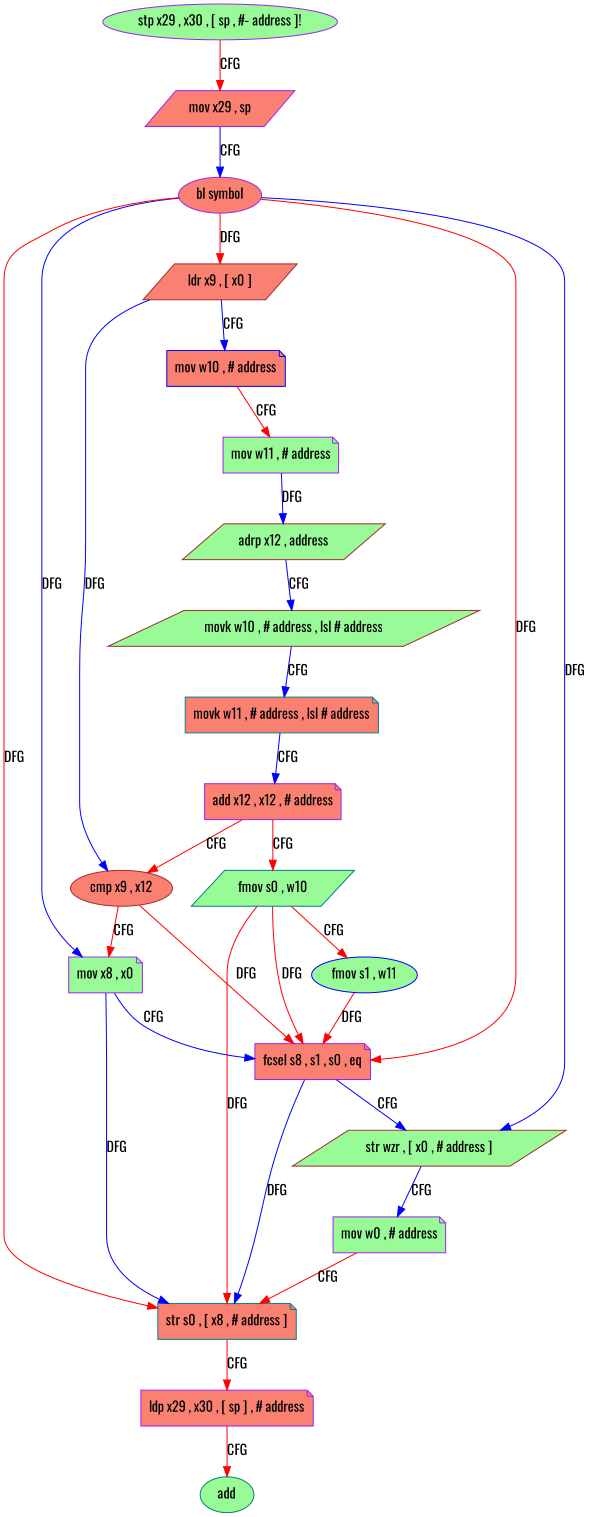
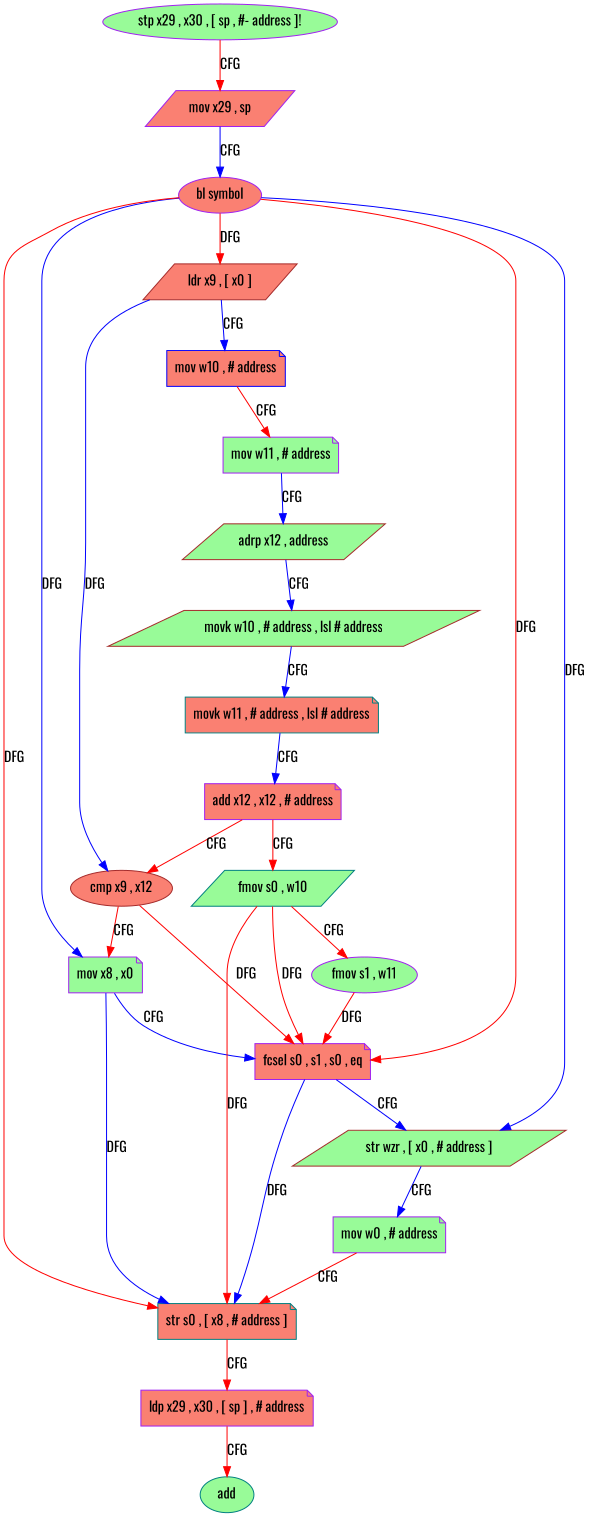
(292, 498) -> (292, 498)
(364, 975) -> (364, 975)
(313, 1062) -> (313, 1062)
